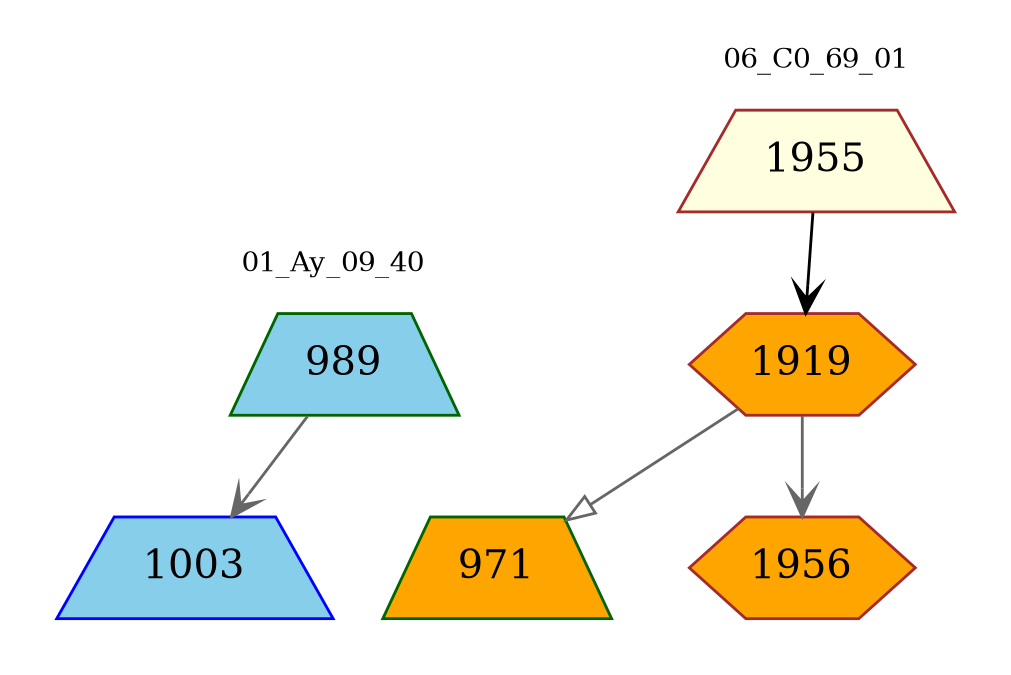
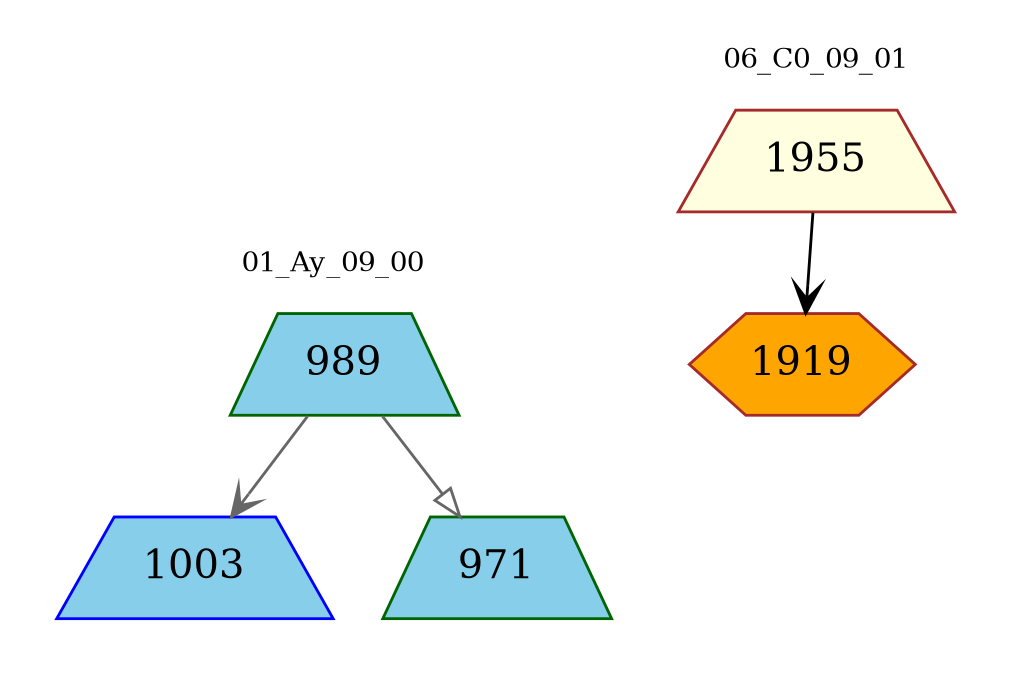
(816, 61) -> (816, 61)
(333, 264) -> (333, 264)
(675, 449) -> (412, 455)
(497, 568) -> (497, 568)
(802, 568) -> none
